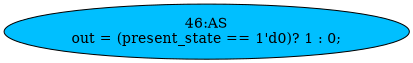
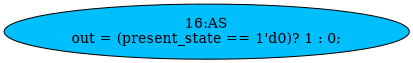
(207, 32) -> (207, 32)
